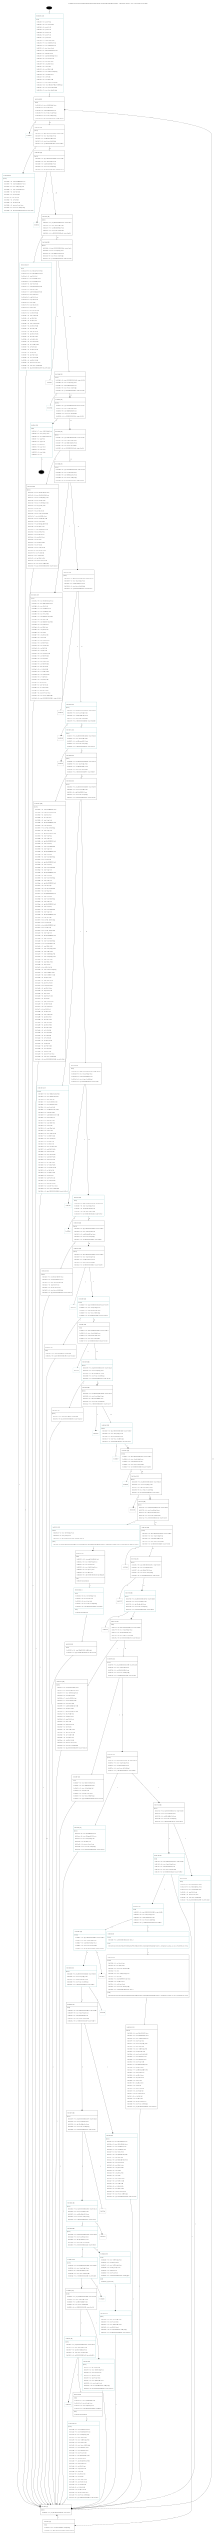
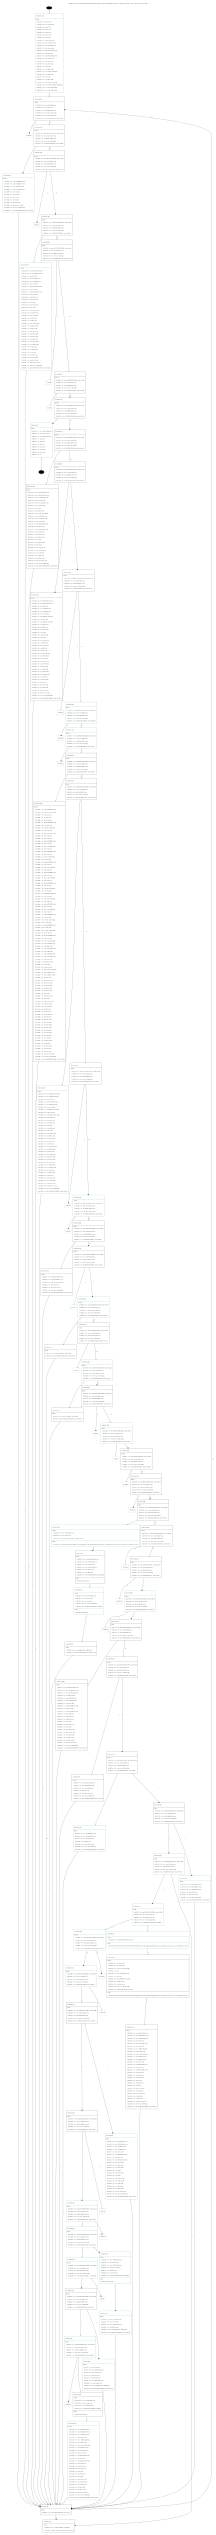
(57, 2518) -> (56, 2517)
